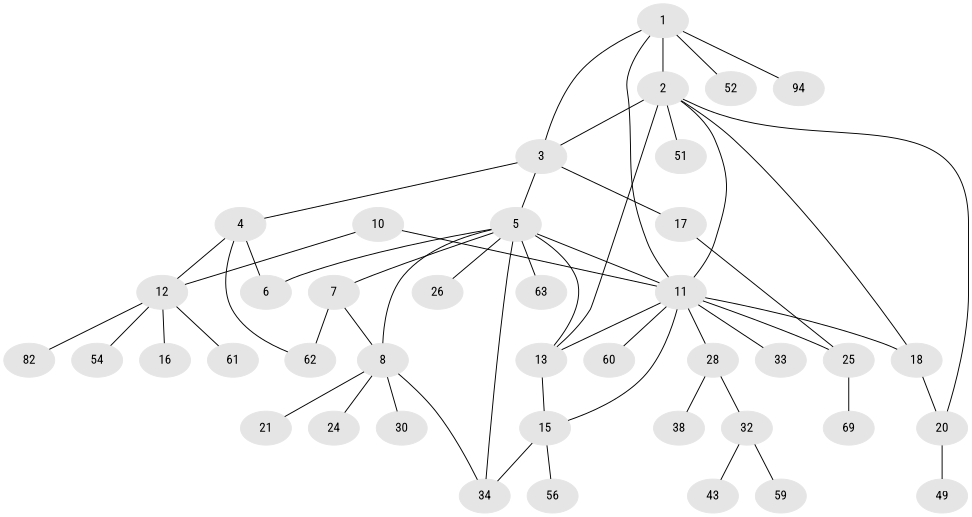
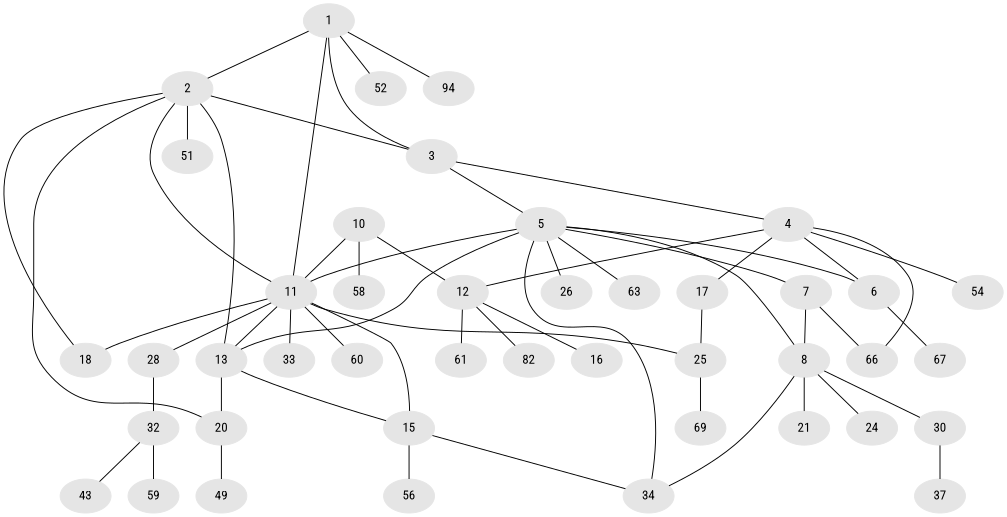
(611, 190) -> (745, 258)
none -> (359, 292)
(130, 326) -> (870, 251)
(310, 360) -> (872, 360)
none -> (940, 360)
(929, 394) -> (221, 394)
(679, 428) -> none
none -> (940, 496)
